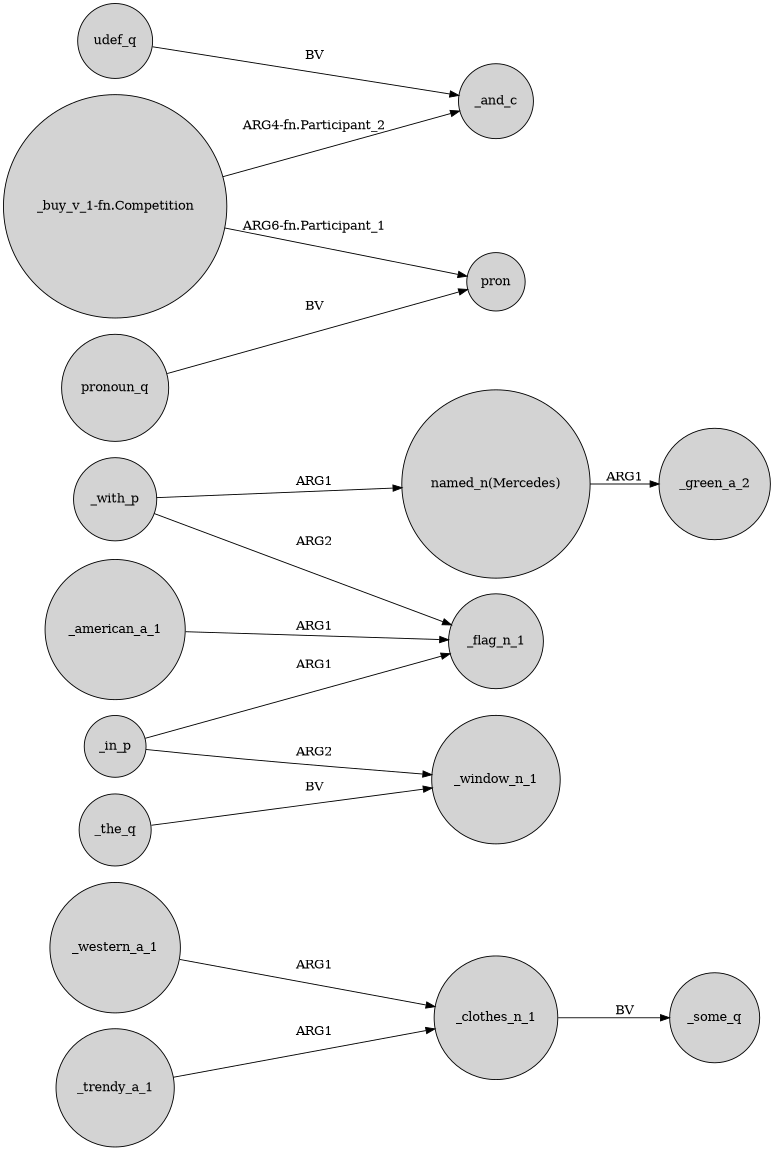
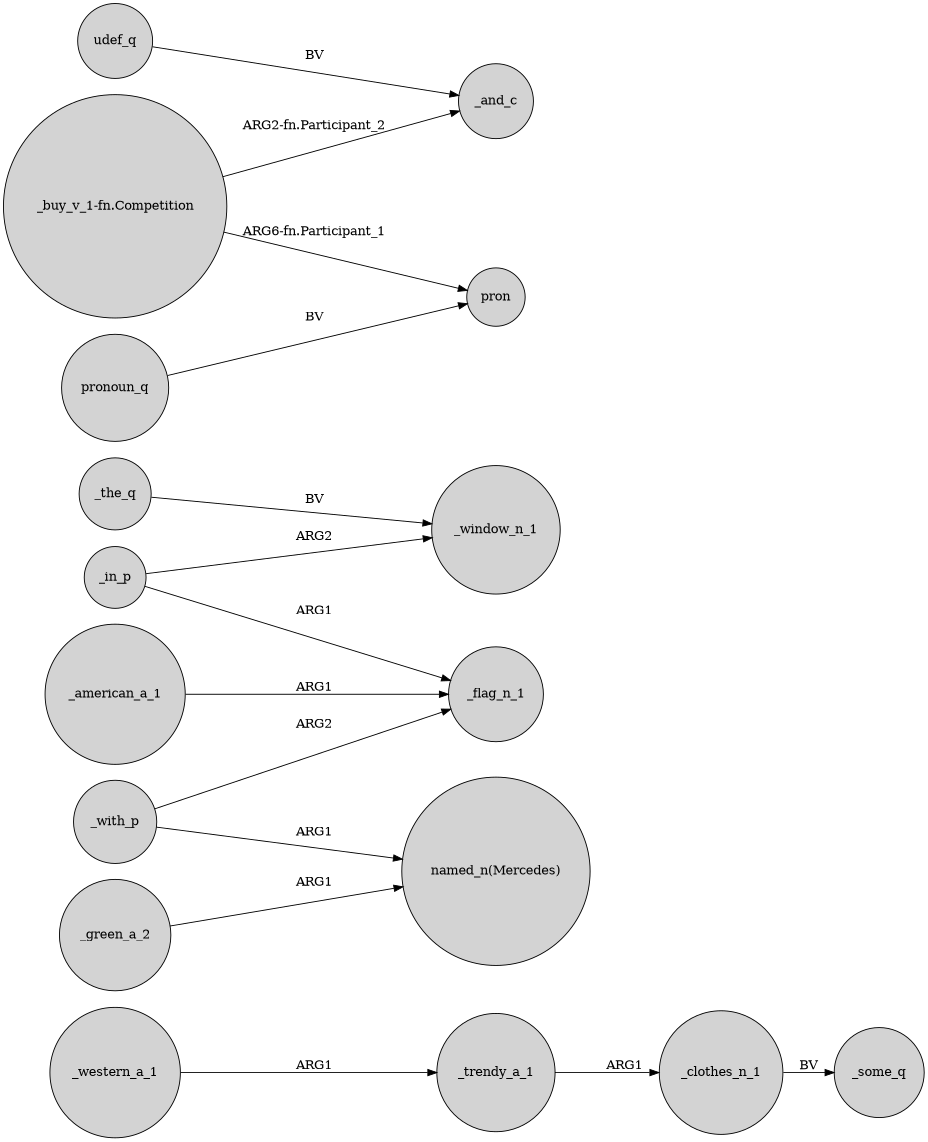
(314, 126) -> (314, 126)
(620, 484) -> (282, 907)
(303, 982) -> (304, 1073)
